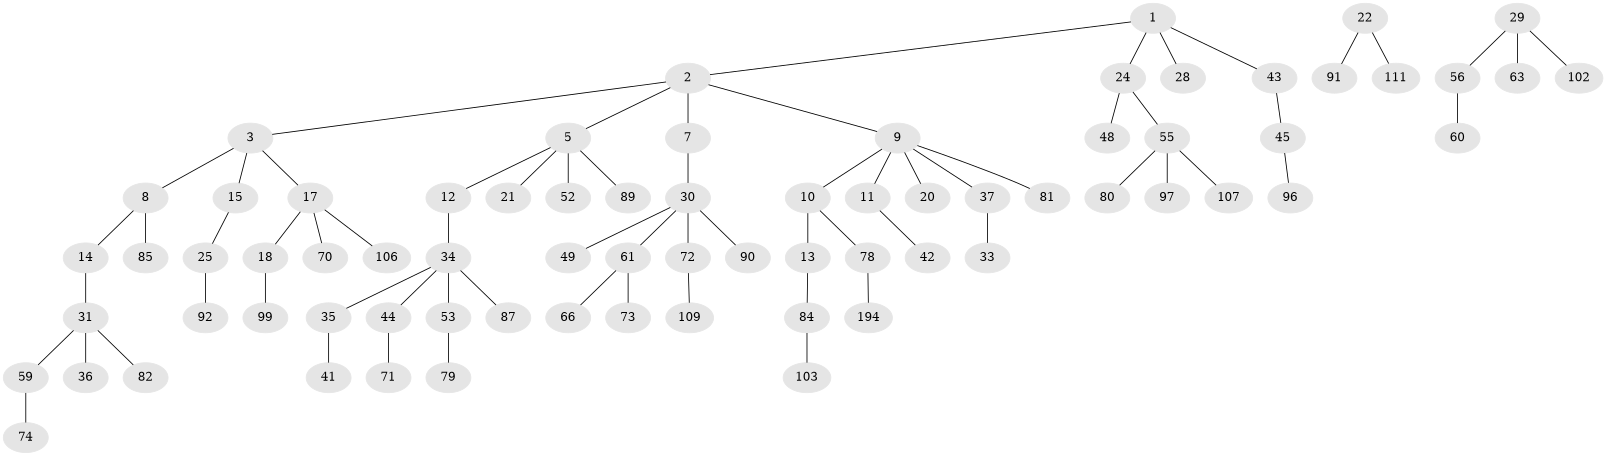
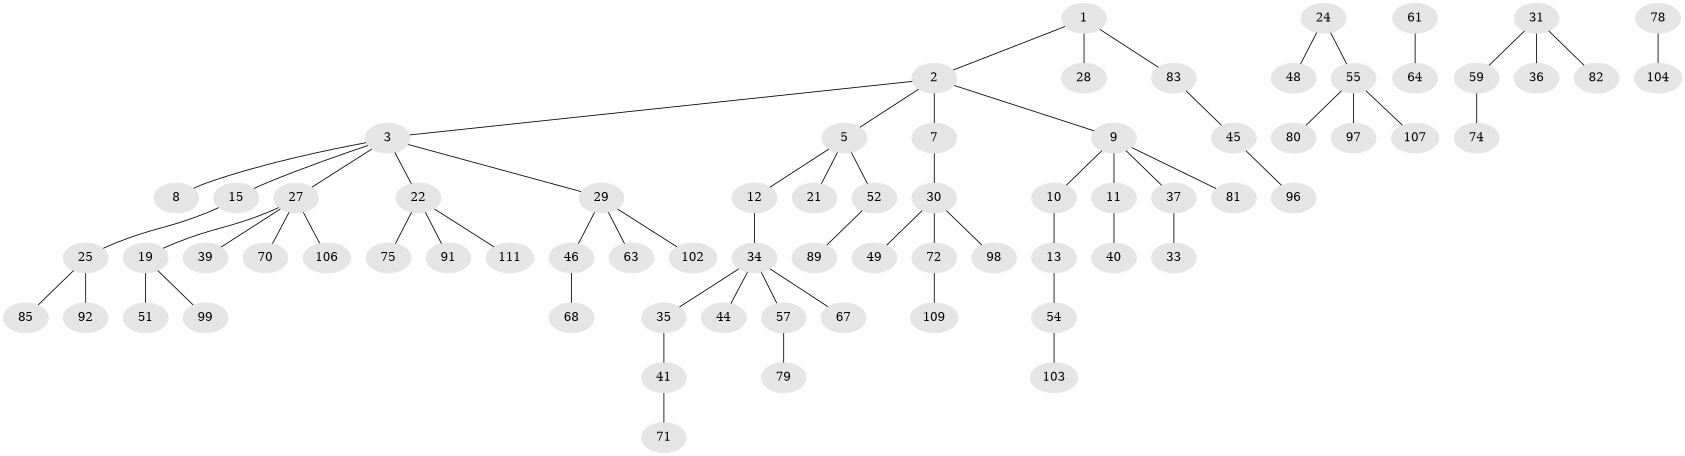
(1138, 48) -> none
(1275, 78) -> (1174, 78)
(1458, 78) -> (572, 258)
(1458, 138) -> (572, 318)
none -> (403, 168)
none -> (495, 168)
(598, 168) -> (845, 228)
(310, 198) -> (296, 198)
(928, 198) -> none
(146, 228) -> (56, 288)
(658, 228) -> none
(838, 228) -> none
(86, 258) -> none
none -> (205, 258)
(265, 258) -> (146, 258)
none -> (389, 258)
(748, 258) -> (994, 258)
(928, 258) -> (1114, 258)
none -> (146, 318)
(448, 318) -> (784, 318)
(508, 318) -> (844, 318)
(568, 318) -> (1415, 78)
(628, 318) -> none
(807, 318) -> (1054, 318)
(869, 318) -> (1658, 78)
(389, 348) -> (664, 408)
